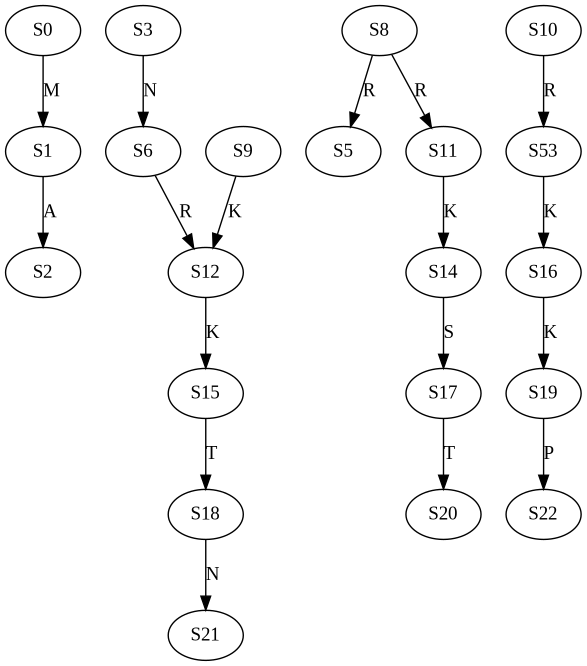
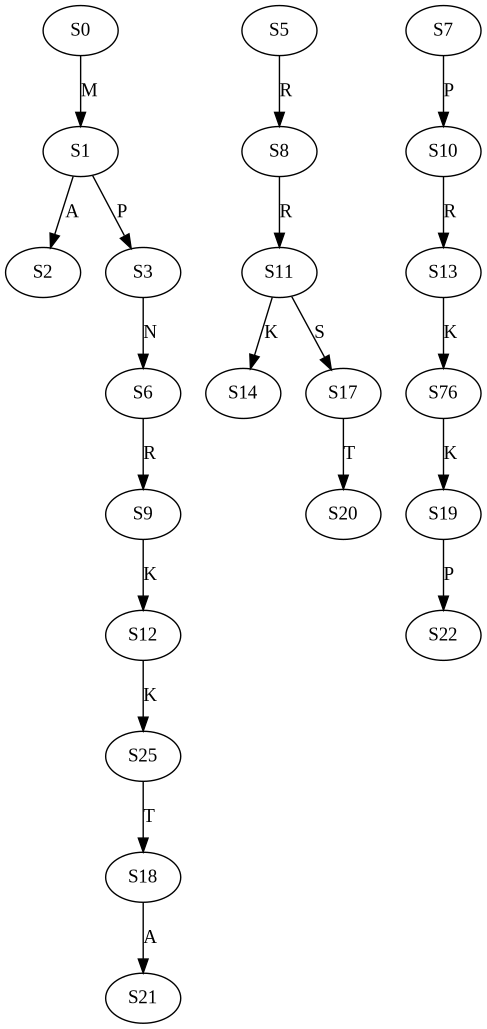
none -> (443, 31)
(364, 84) -> (279, 84)
(544, 152) -> (443, 272)
none -> (109, 206)
(171, 206) -> (143, 447)
(544, 272) -> (443, 393)
(443, 326) -> (308, 327)
(206, 393) -> (143, 756)
(213, 575) -> (150, 938)
